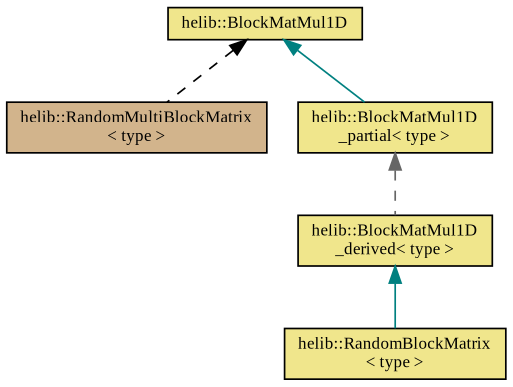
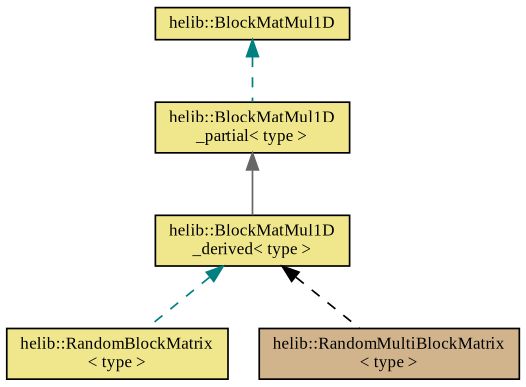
(200, 76) -> (328, 303)
(331, 76) -> (252, 80)
(395, 193) -> (252, 193)
(395, 306) -> (178, 303)
